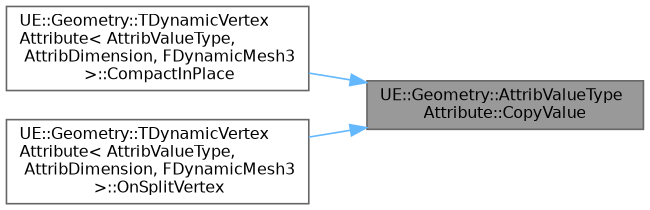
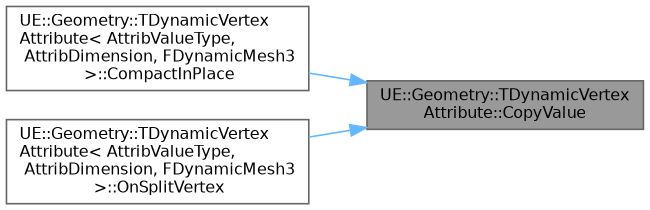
(505, 105) -> (505, 105)
